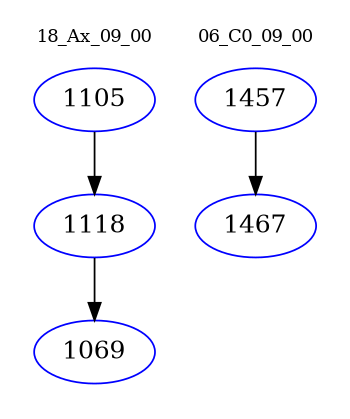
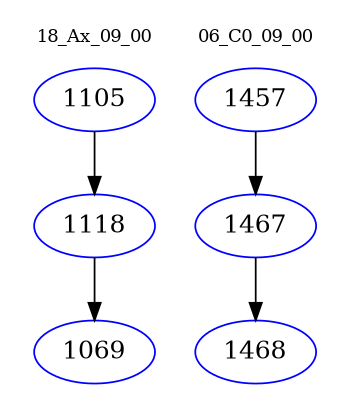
none -> (256, 352)
